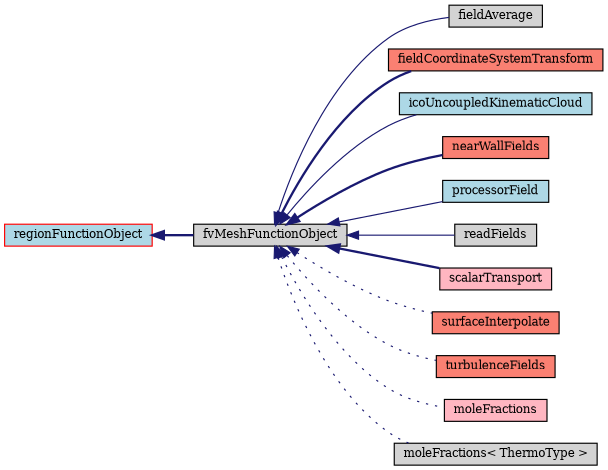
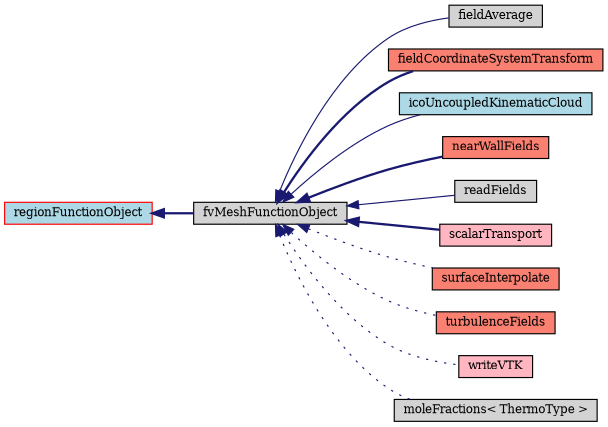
(496, 191) -> none
(496, 410) -> (496, 367)
